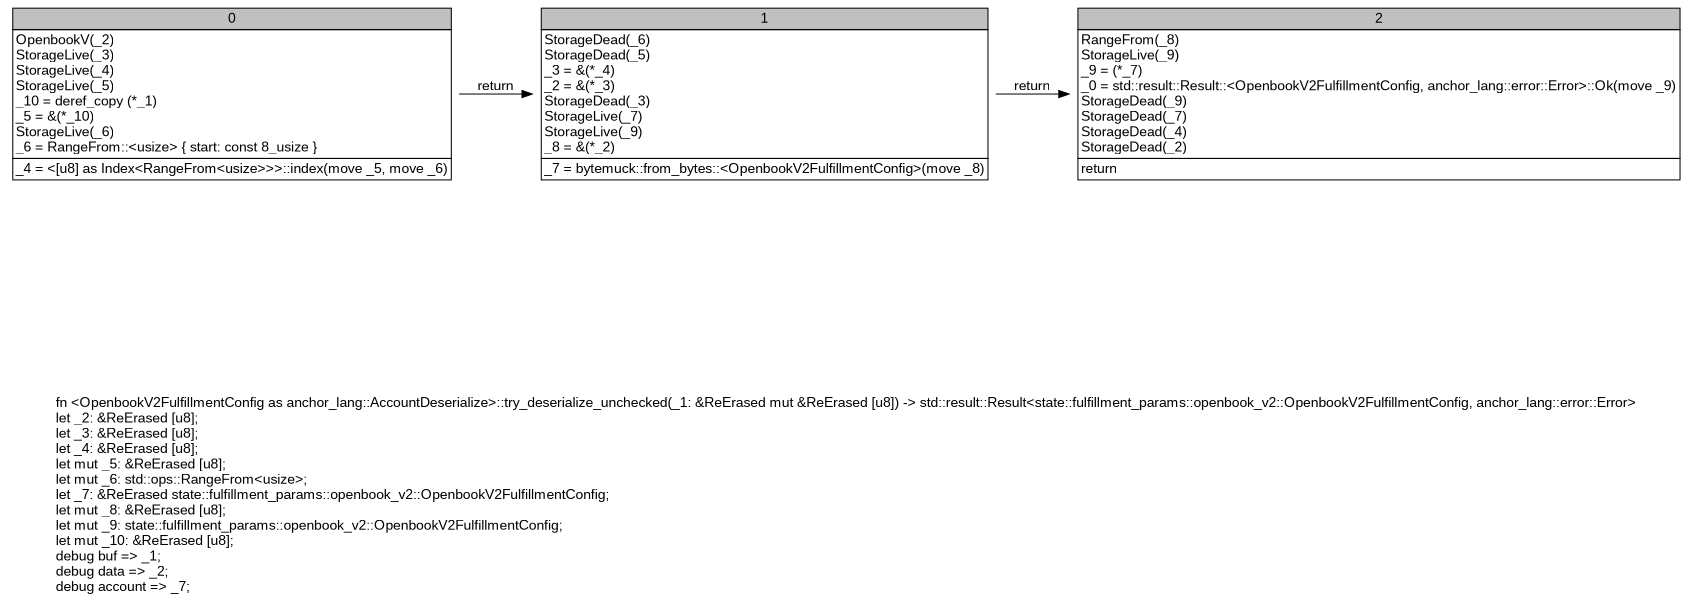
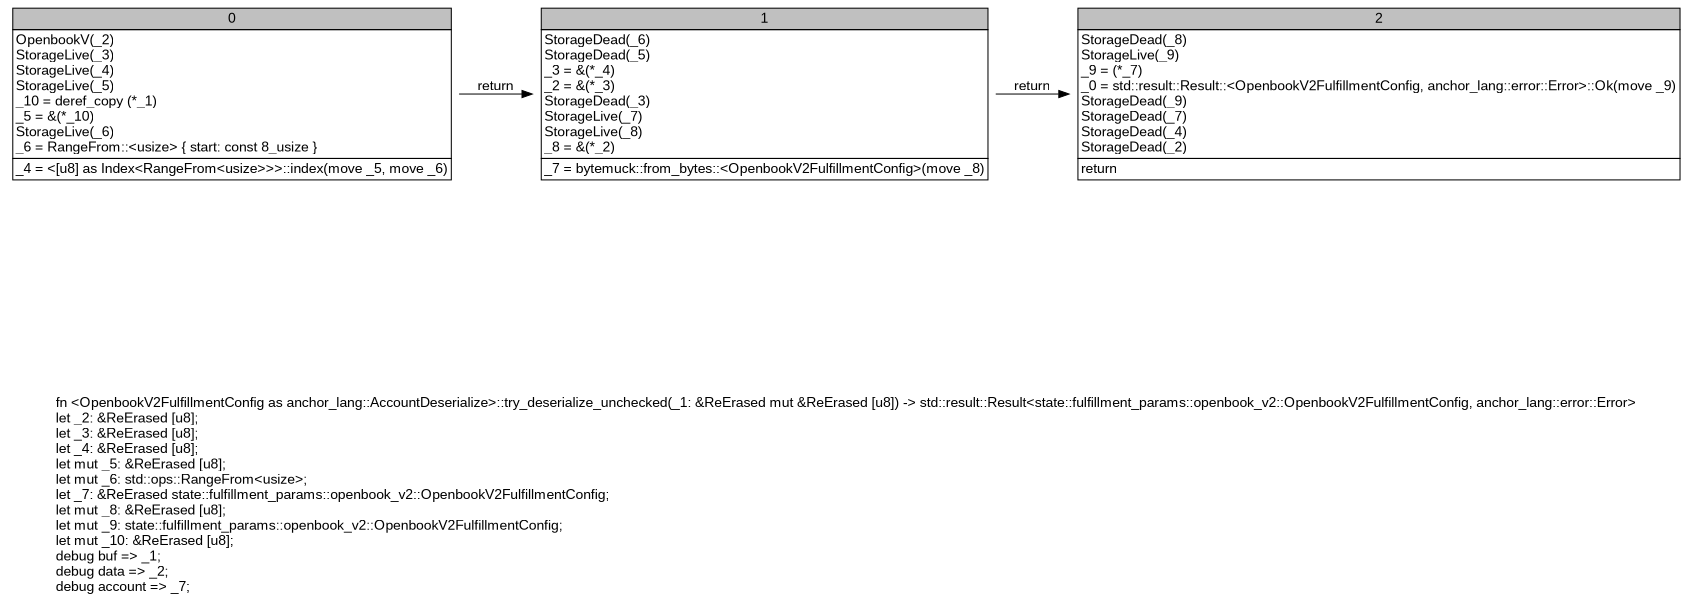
(1131, 40) -> (1134, 40)
(594, 132) -> (594, 132)
